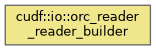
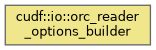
(78, 25) -> (78, 25)
